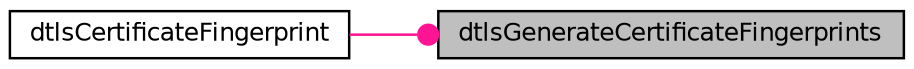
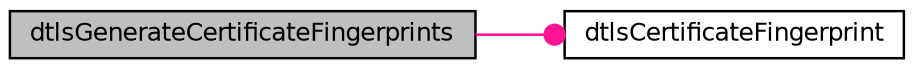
(384, 35) -> (510, 35)
